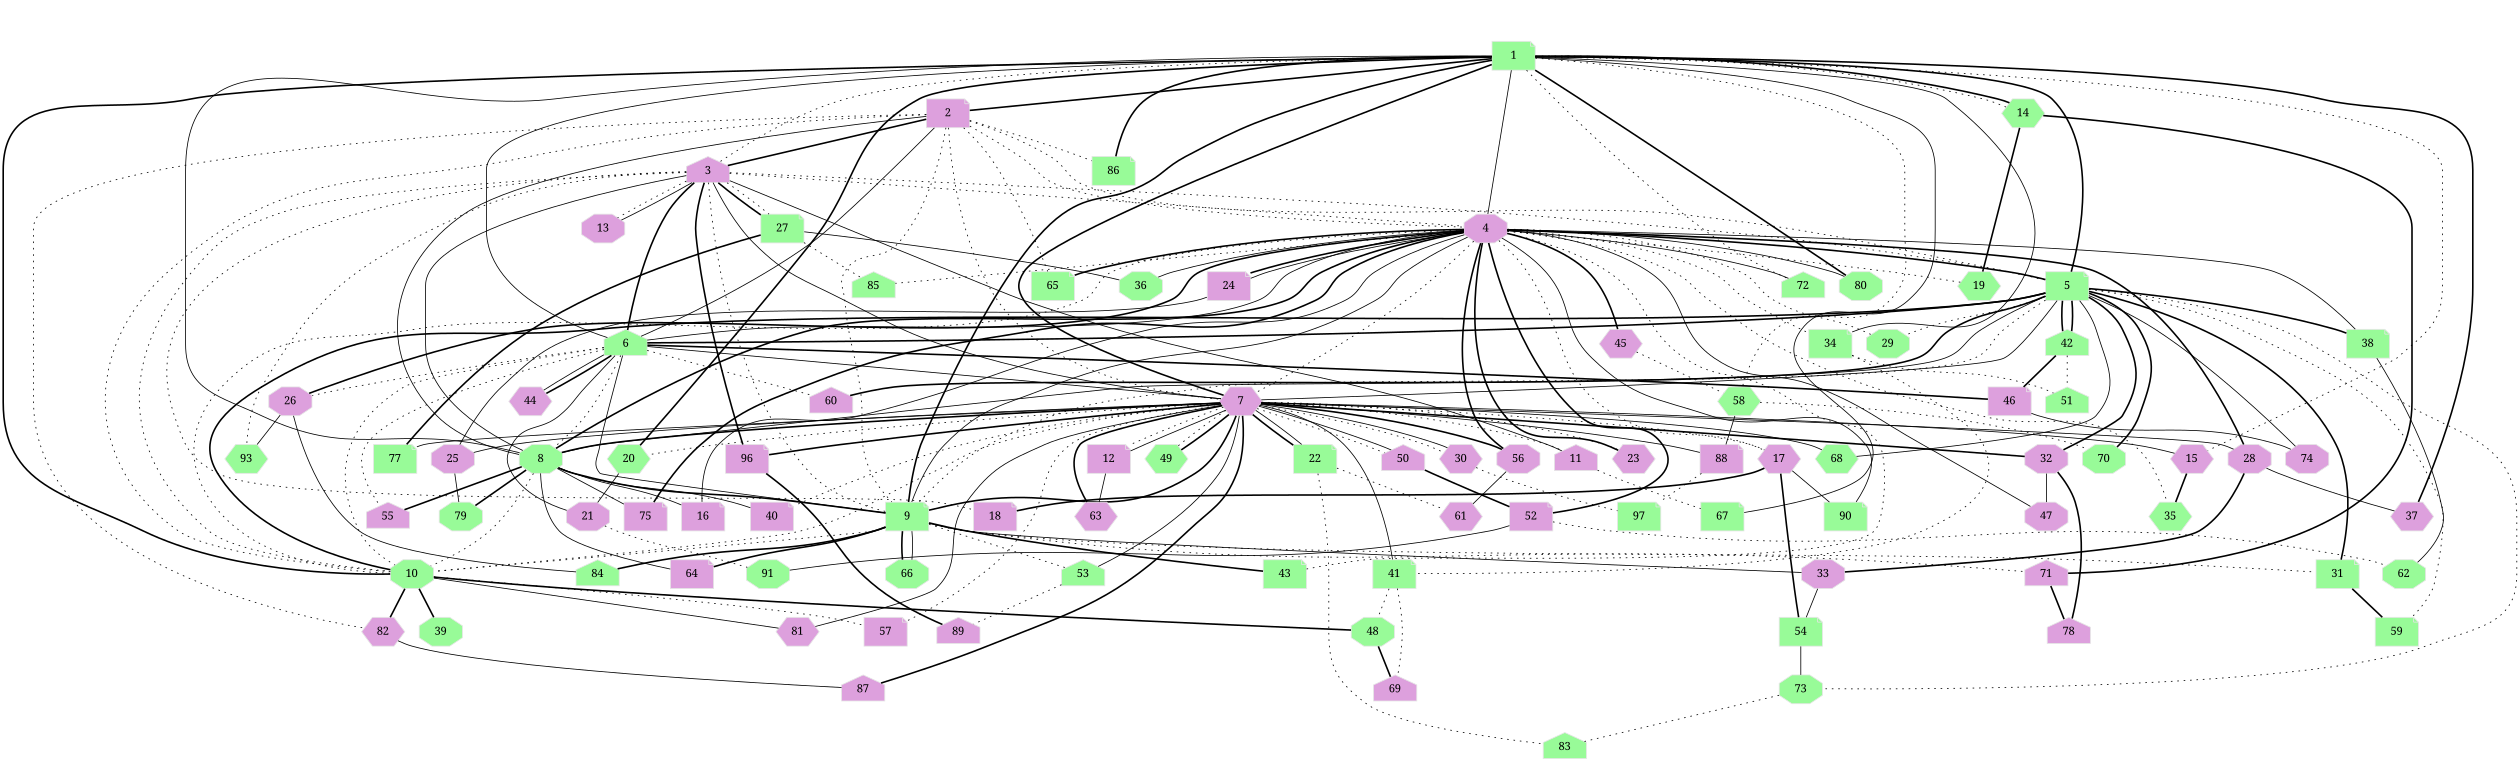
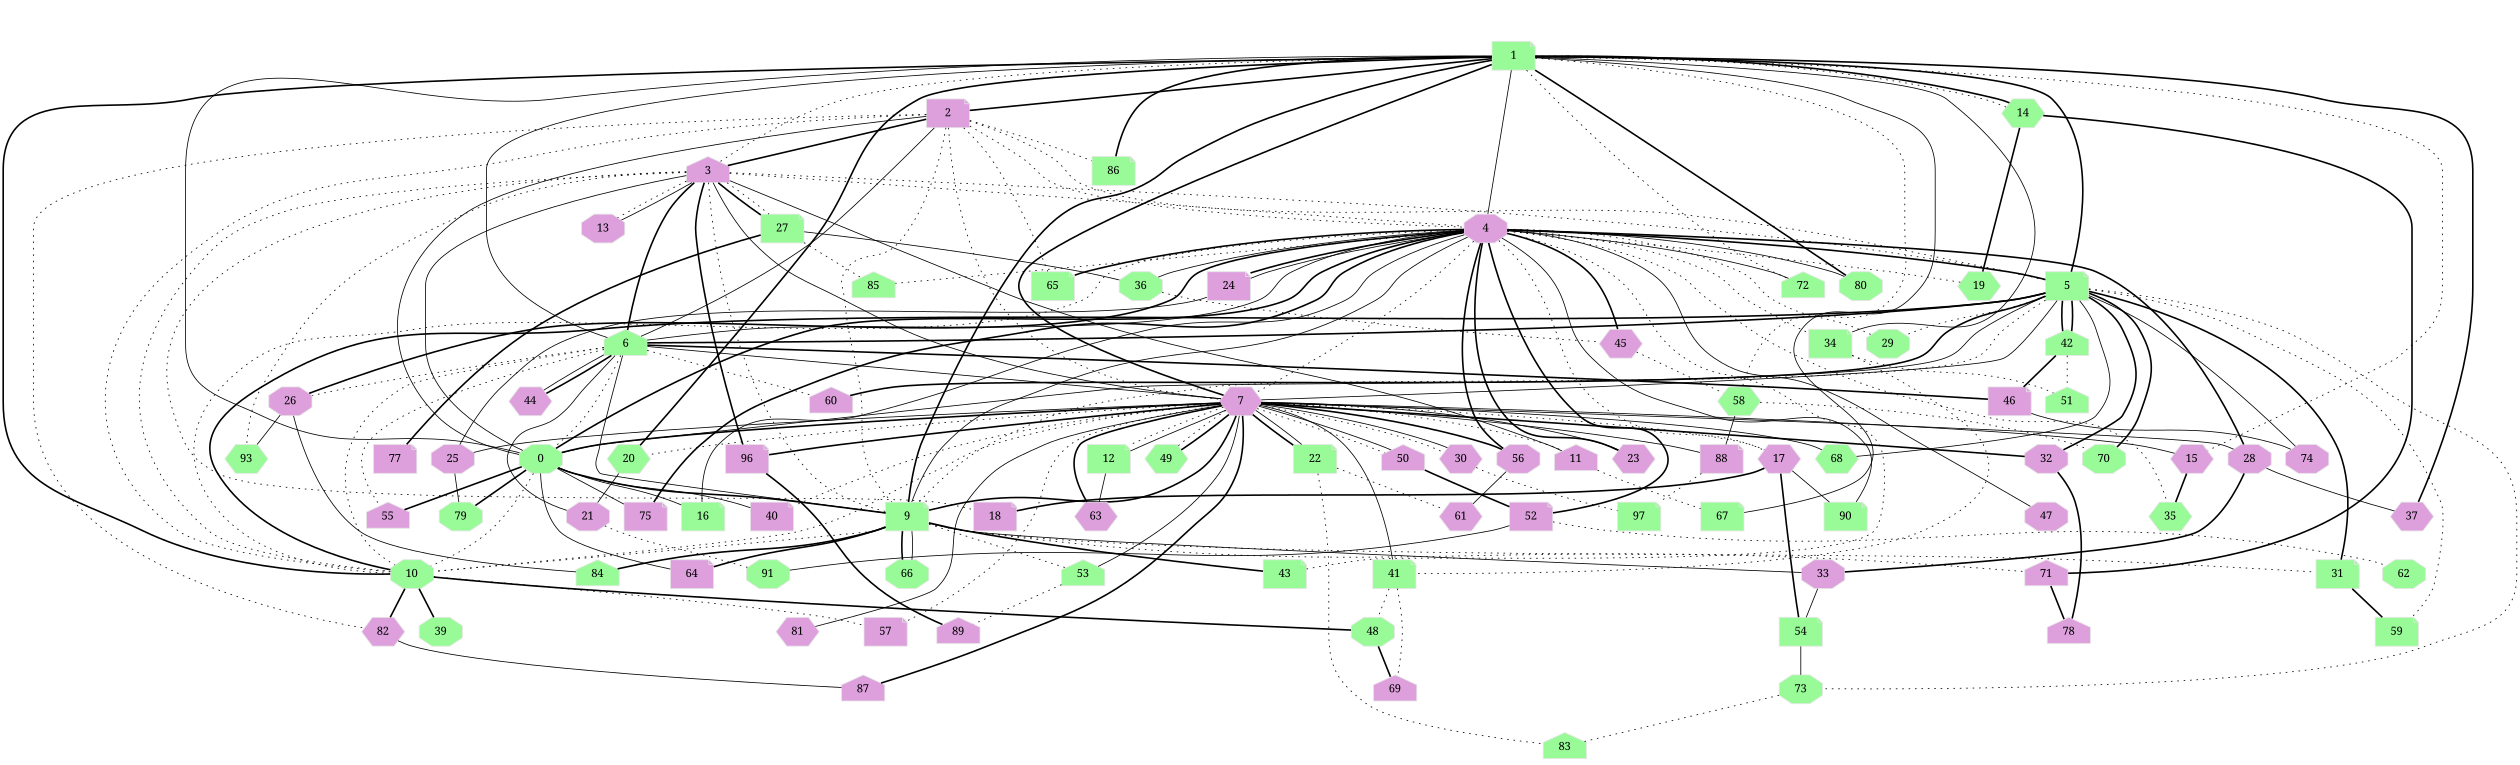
none -> (1391, 325)
(2368, 344) -> none
(1442, 414) -> (1442, 414)
(818, 421) -> none
(395, 459) -> (395, 459)
(541, 459) -> (541, 459)
(1109, 459) -> (1109, 459)
(2046, 488) -> none
(703, 517) -> (703, 517)
(606, 603) -> none
